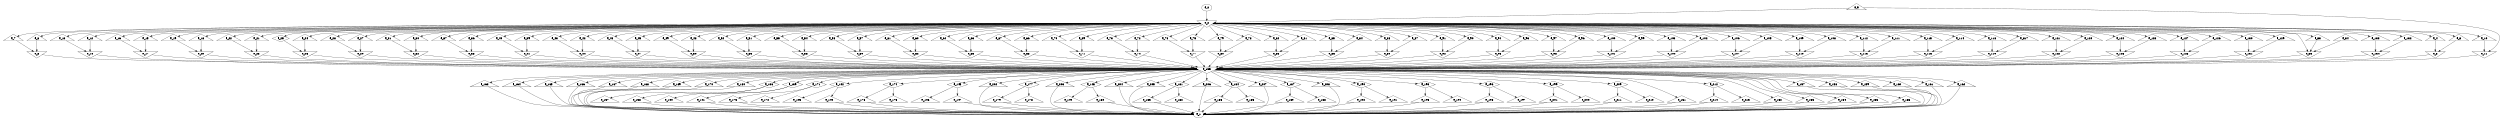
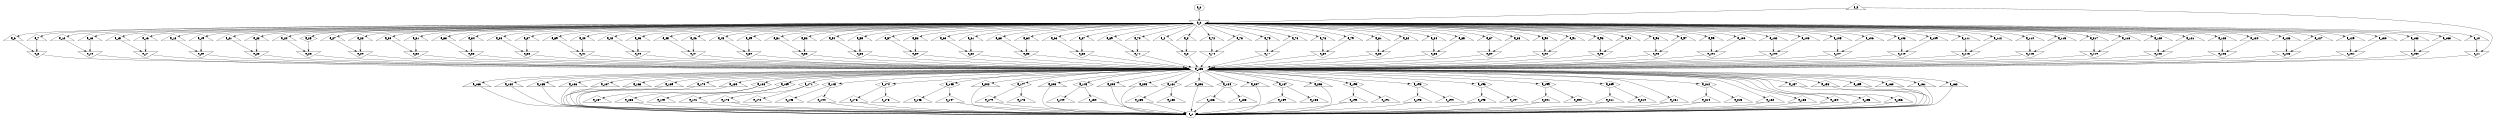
(1765, 26) -> (835, 24)
